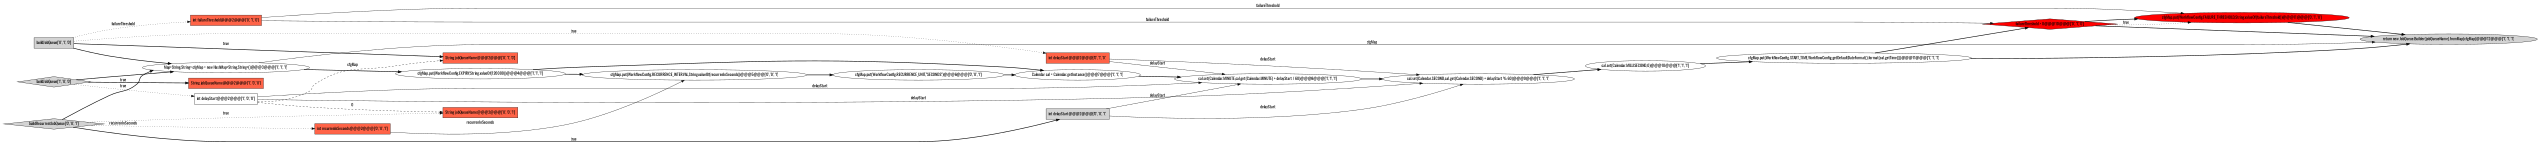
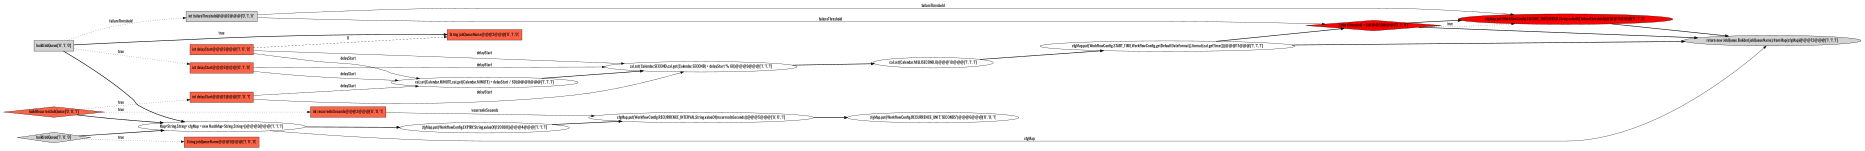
(226, 20) -> (222, 17)
(353, 65) -> (348, 38)
(1078, 75) -> none
(135, 83) -> (131, 141)
(133, 91) -> none
(226, 99) -> (222, 50)
(480, 113) -> none
(1078, 114) -> (222, 97)
(54, 124) -> (54, 112)
(123, 124) -> (121, 110)
(565, 142) -> (133, 104)
